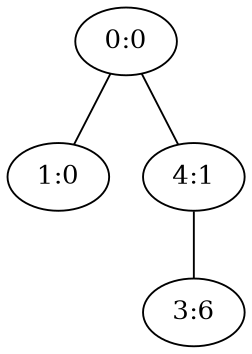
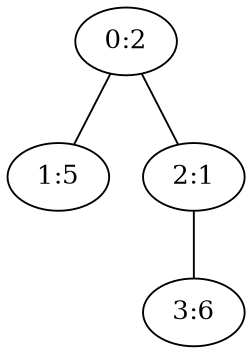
(126, 41) -> (126, 41)
(58, 177) -> (58, 177)
(194, 177) -> (194, 177)
